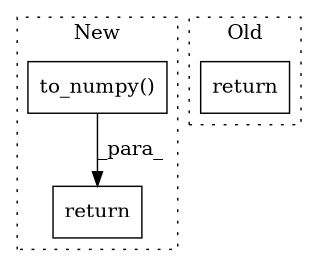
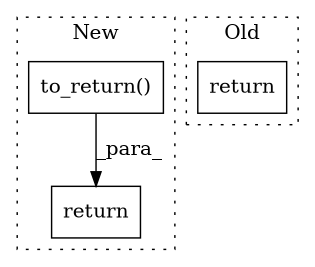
(97, 87) -> (96, 87)
